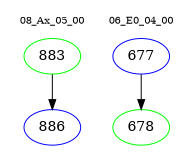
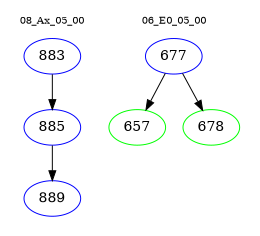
(141, 21) -> (174, 21)
(52, 56) -> (52, 56)
(52, 127) -> (52, 127)
none -> (137, 127)
none -> (52, 198)
